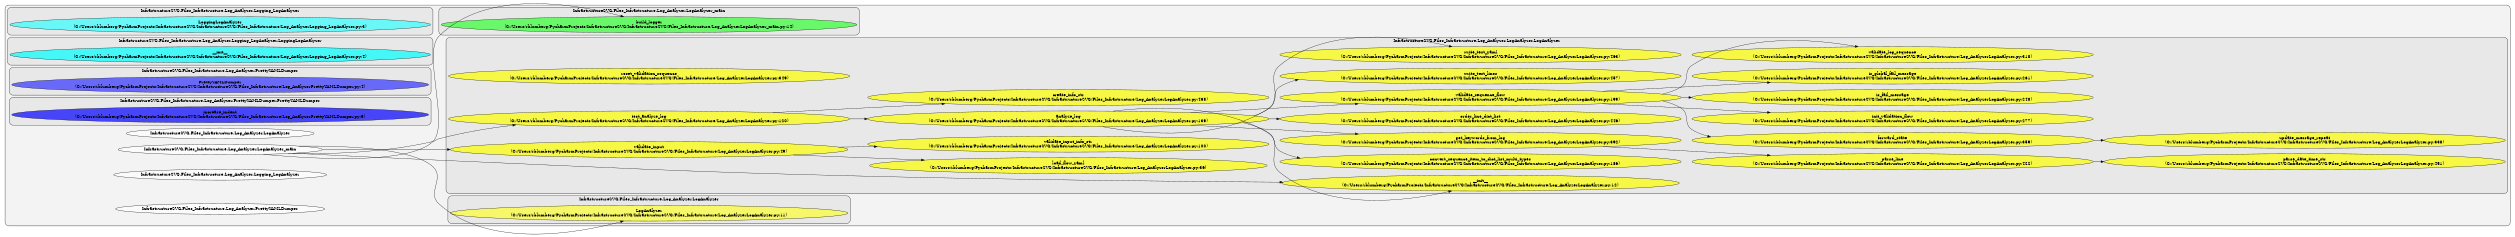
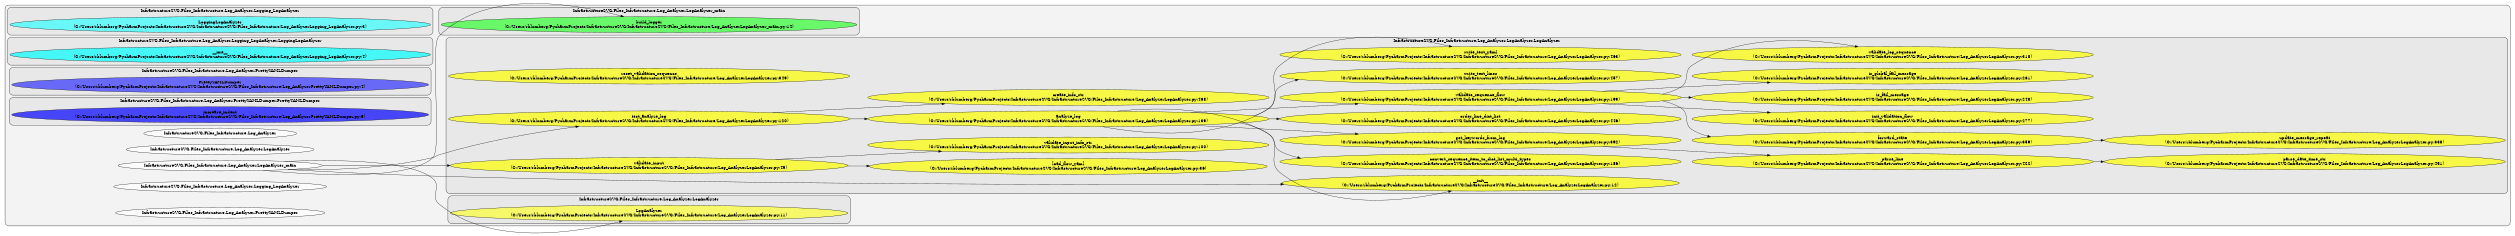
none -> (220, 133)
